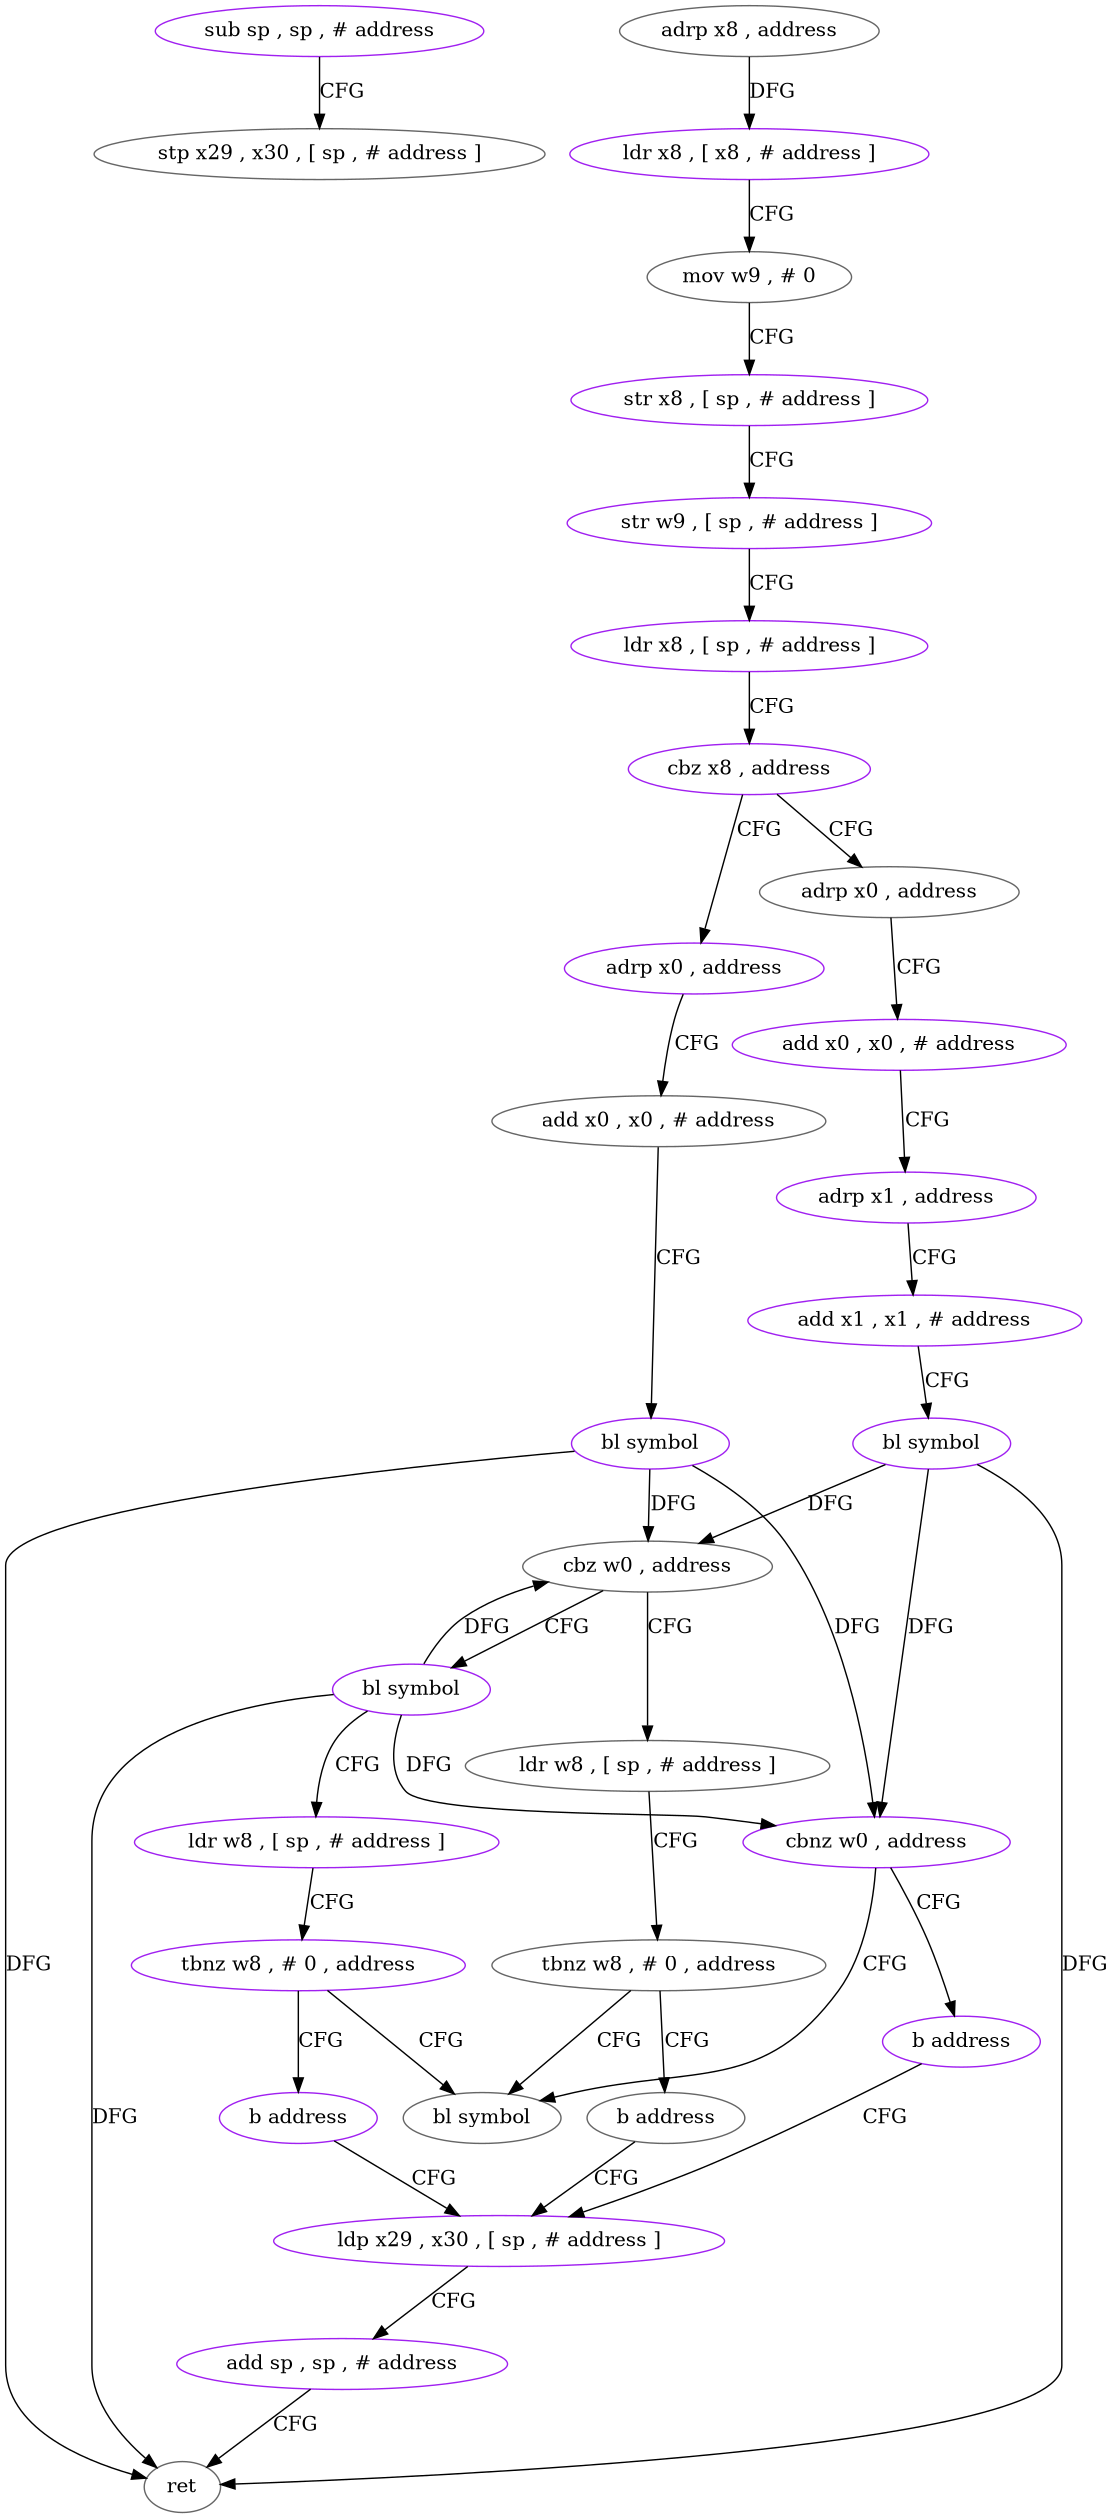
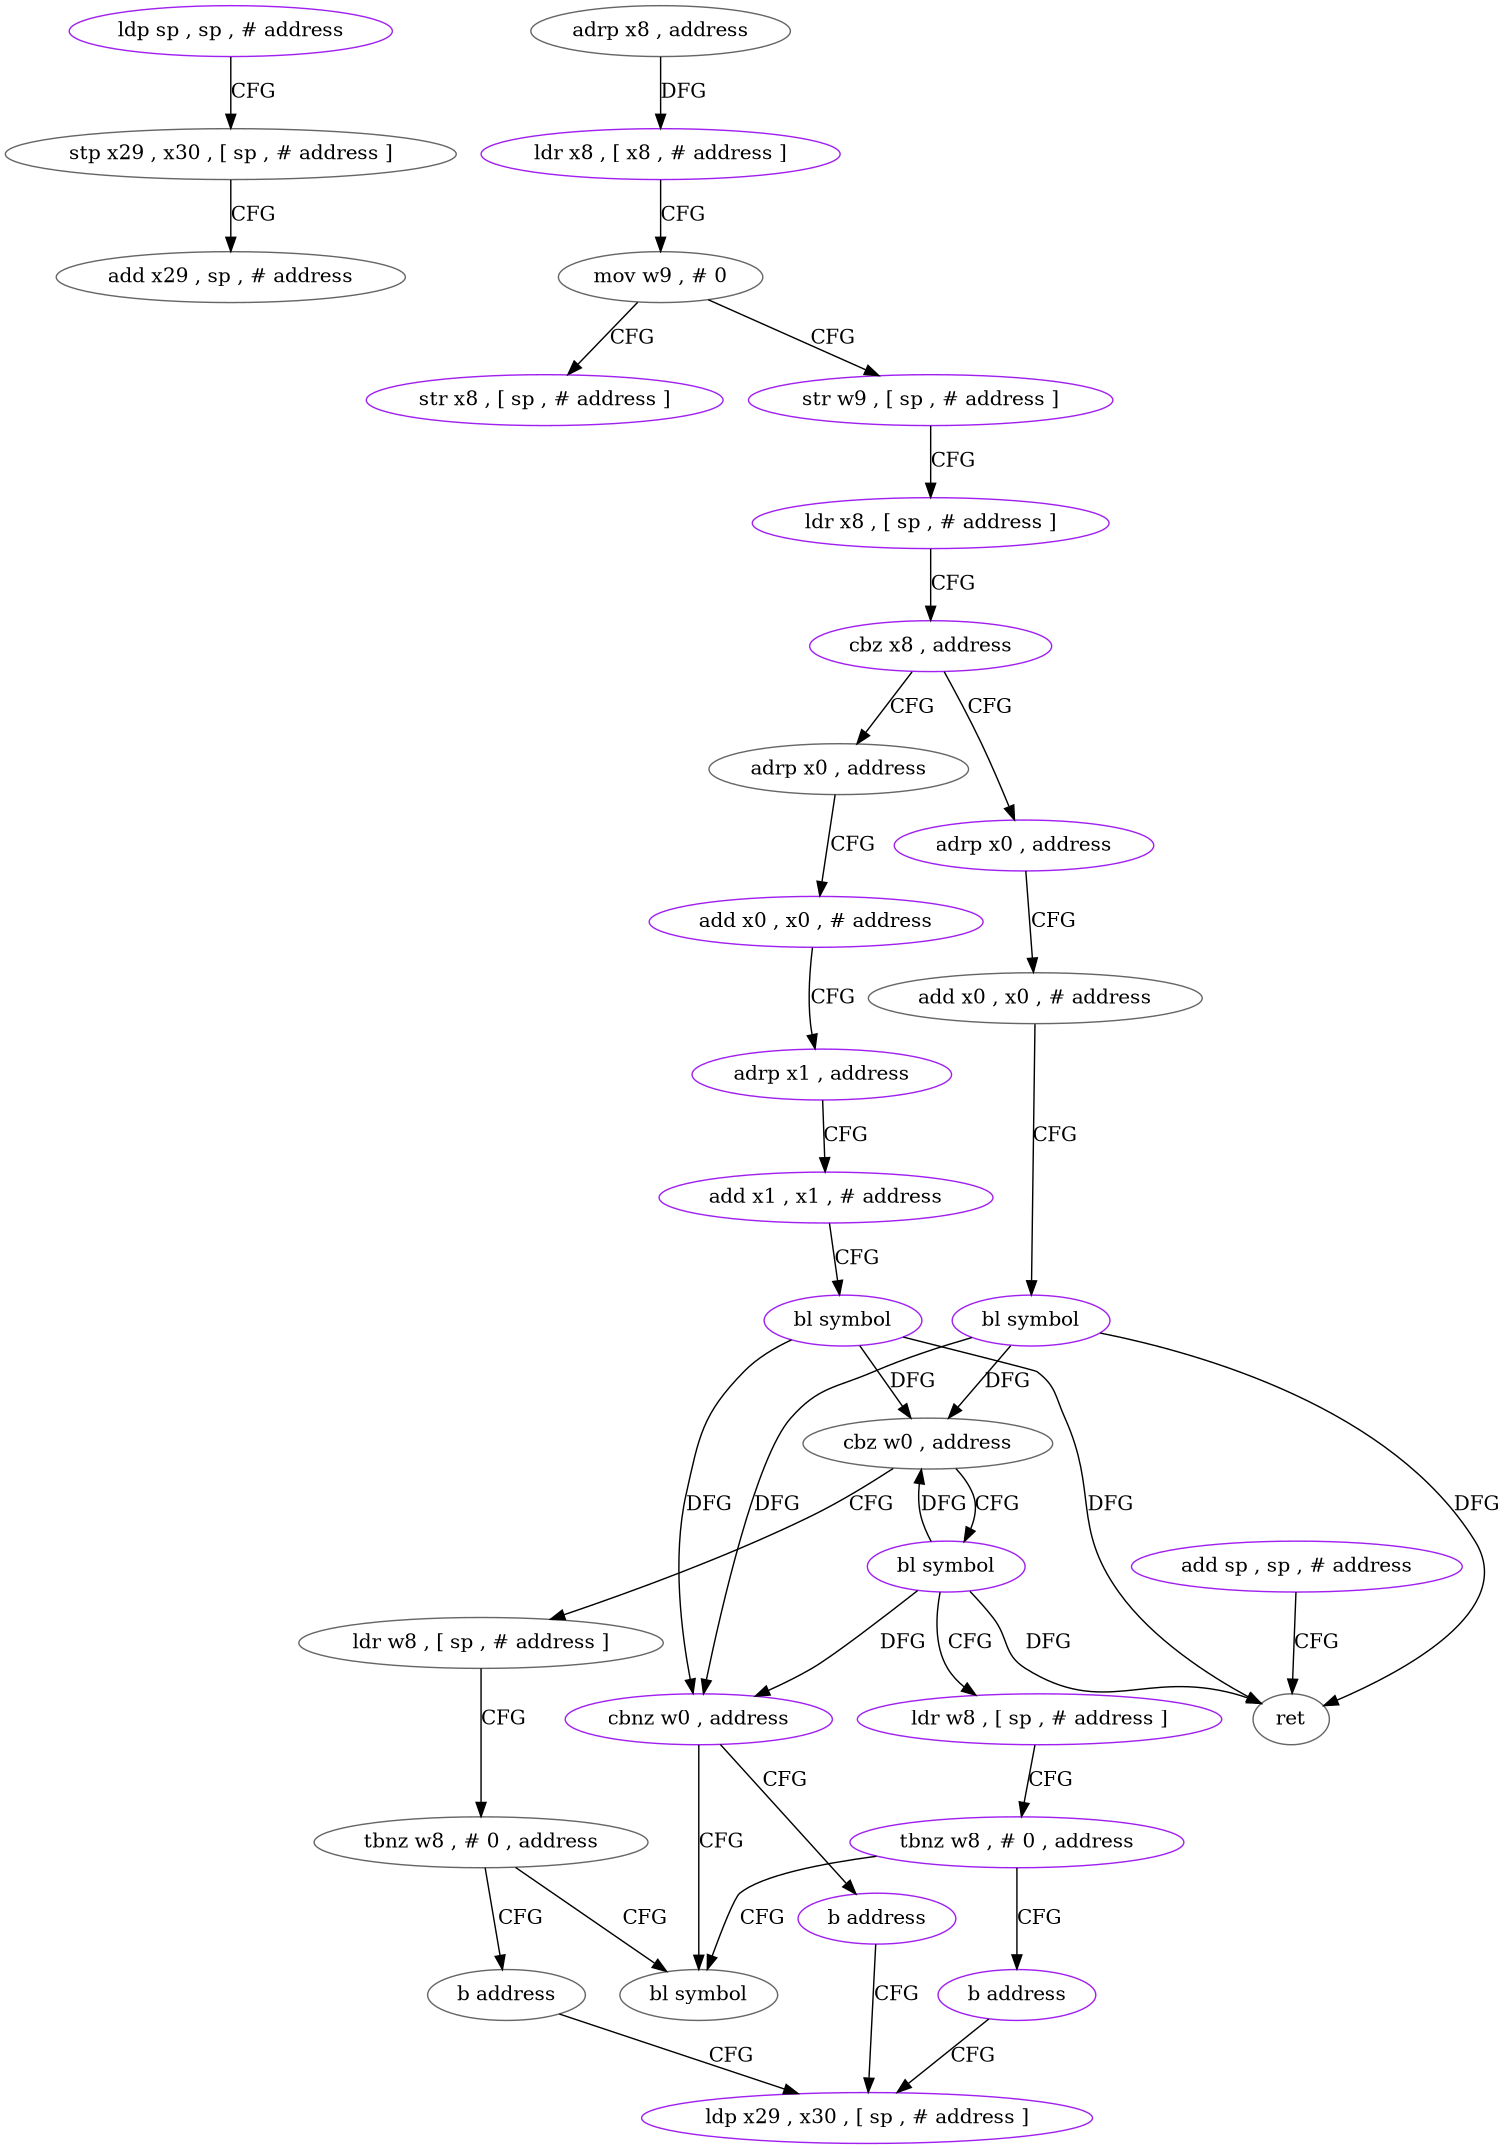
(320, 31) -> (231, 31)
none -> (231, 277)
(749, 455) -> (787, 335)
(426, 2298) -> none
